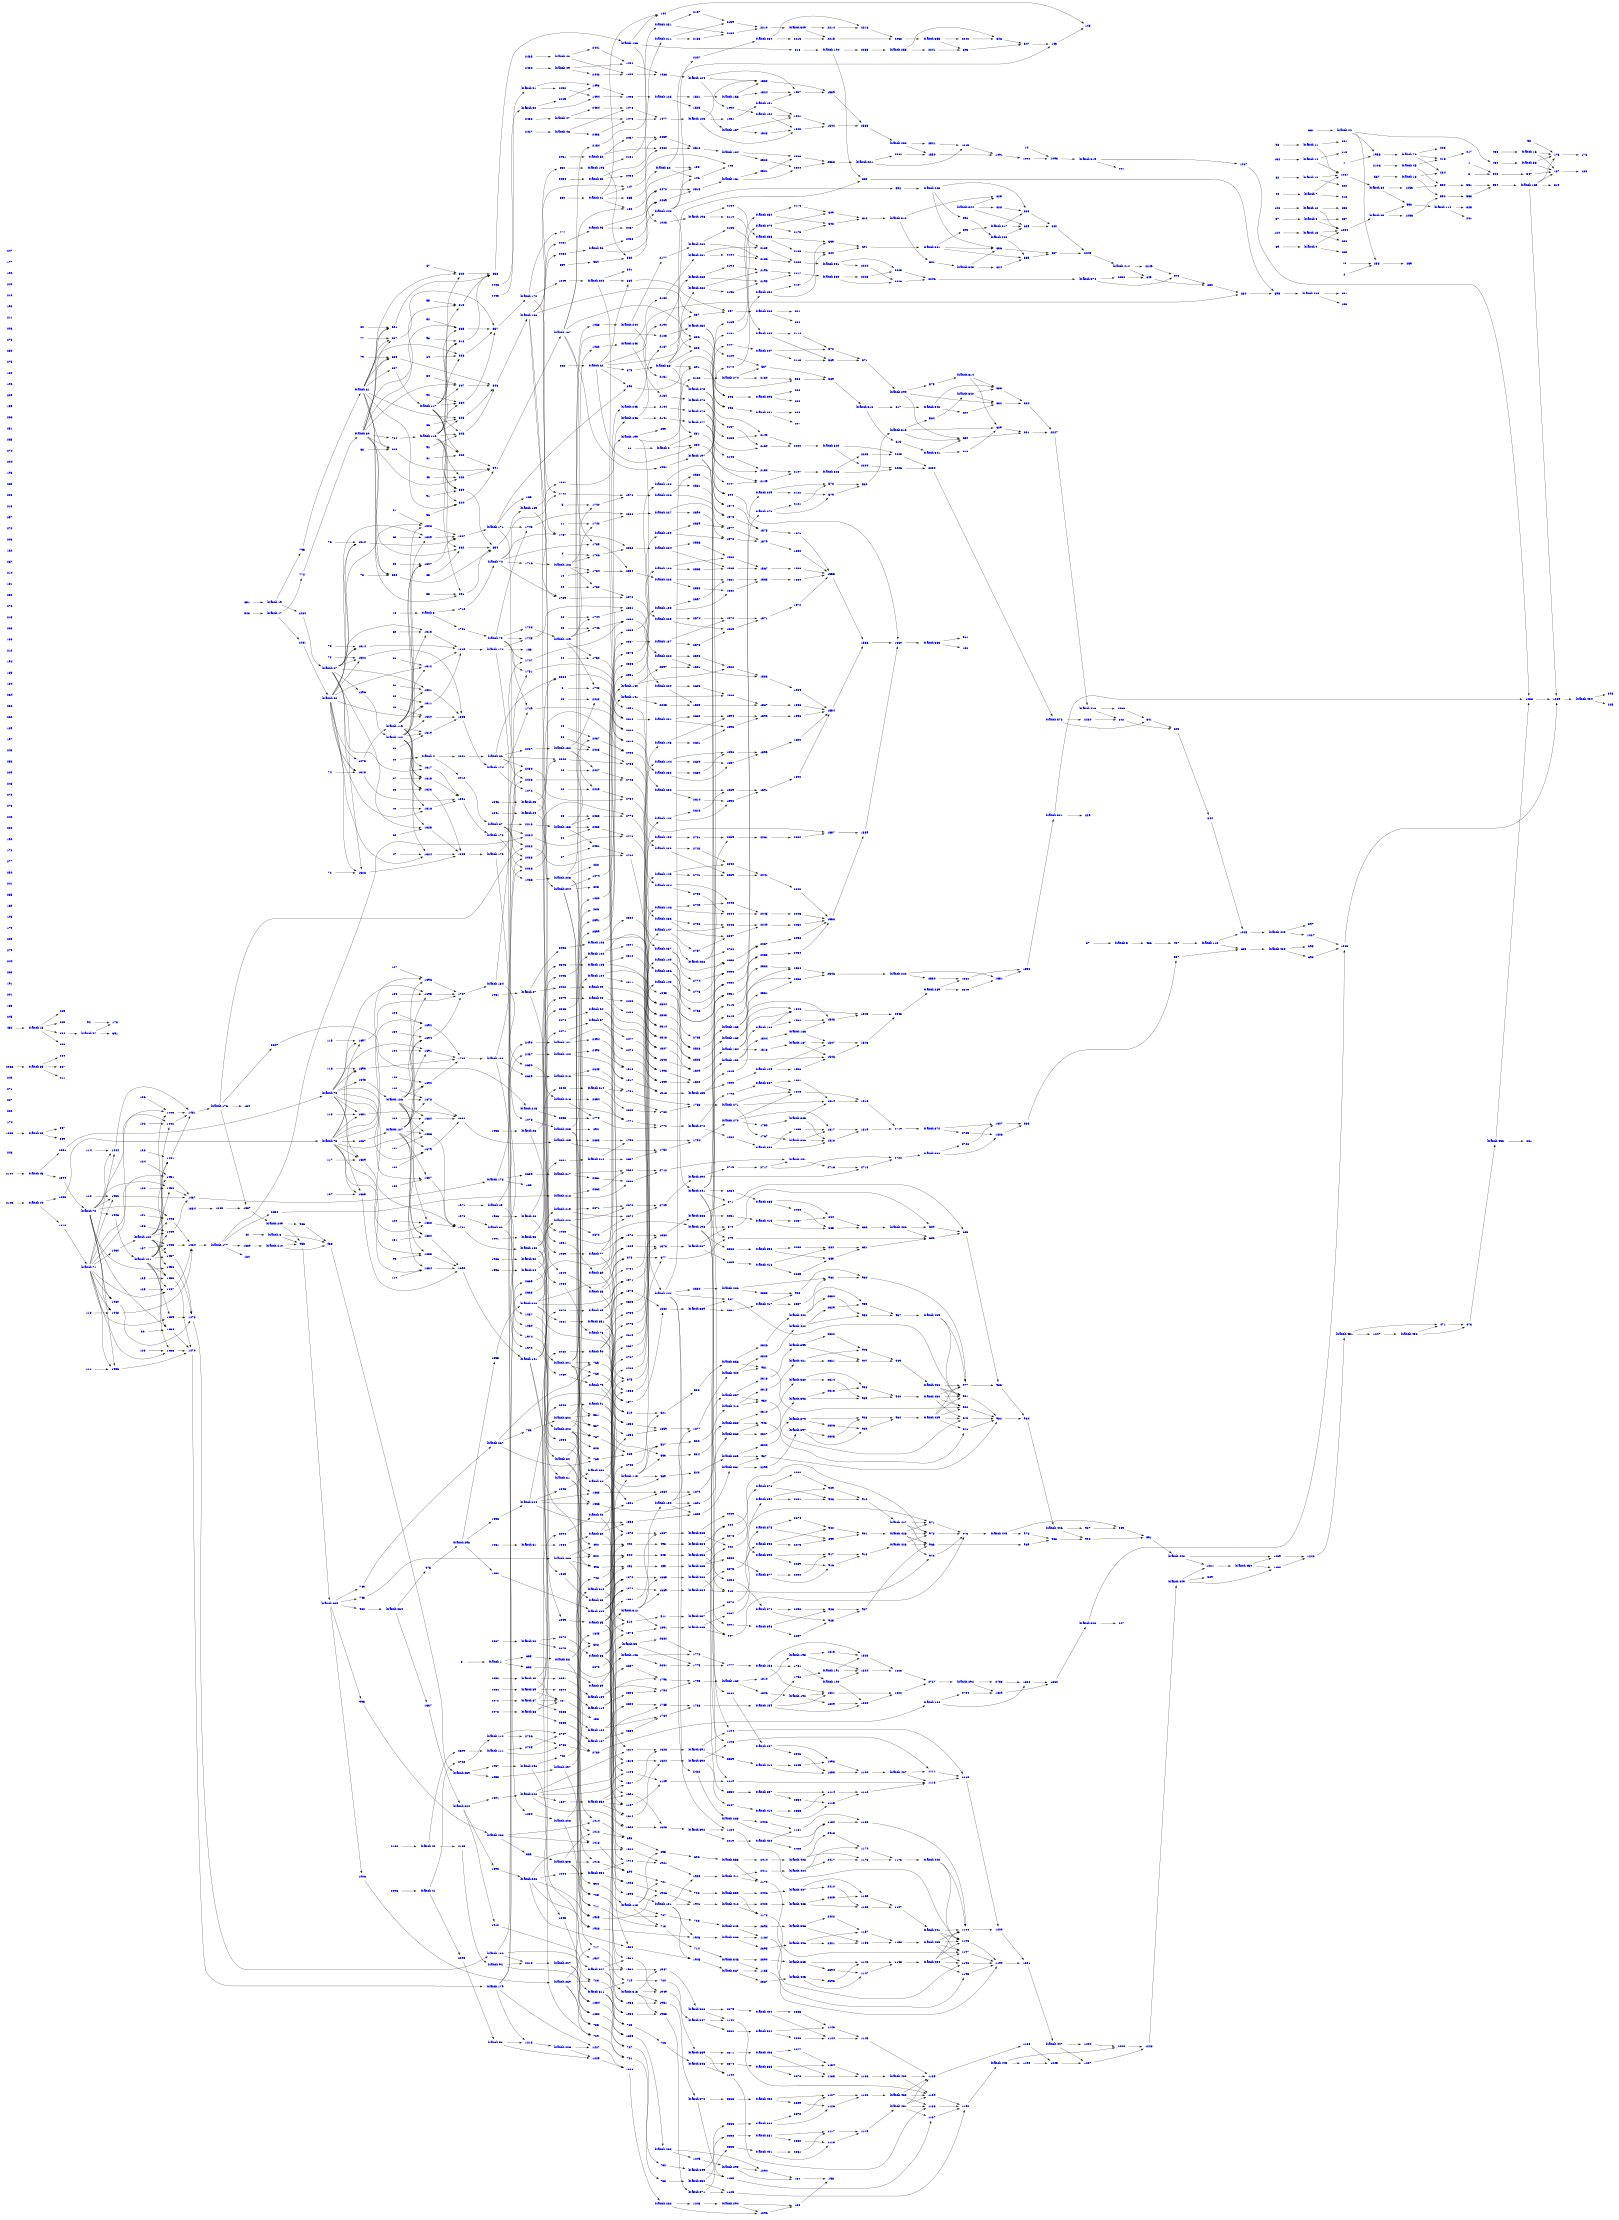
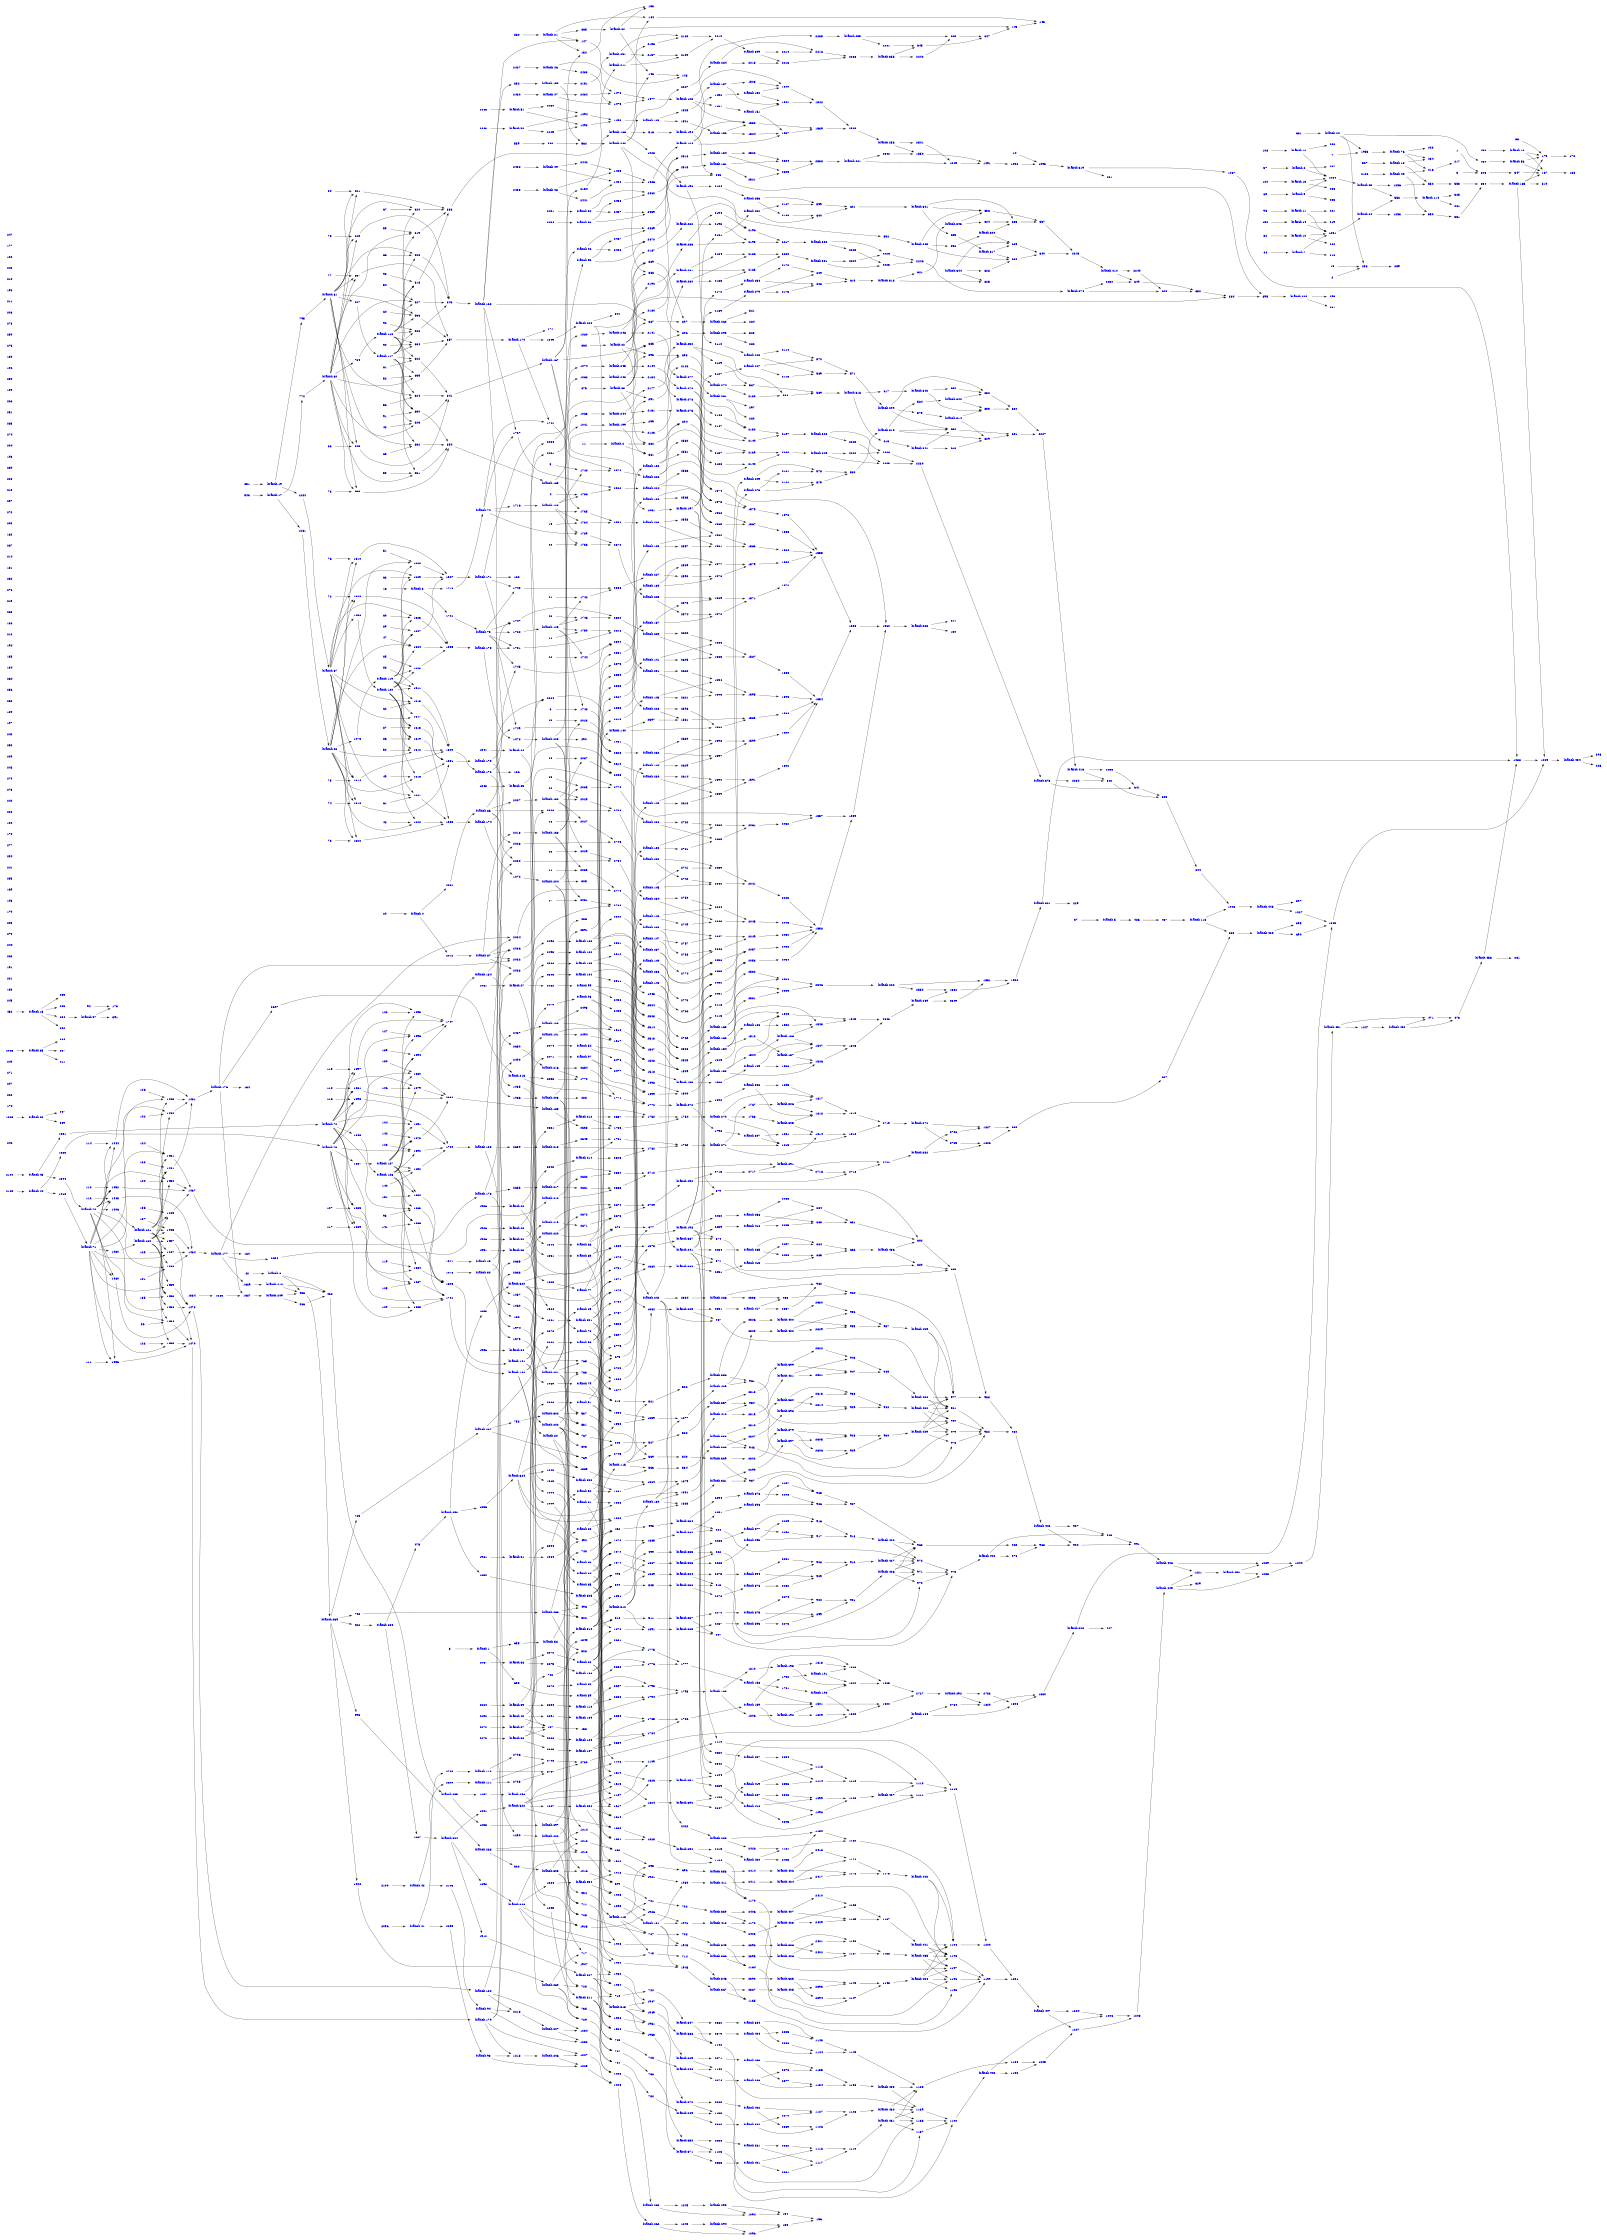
(614, 368) -> none
none -> (718, 826)
